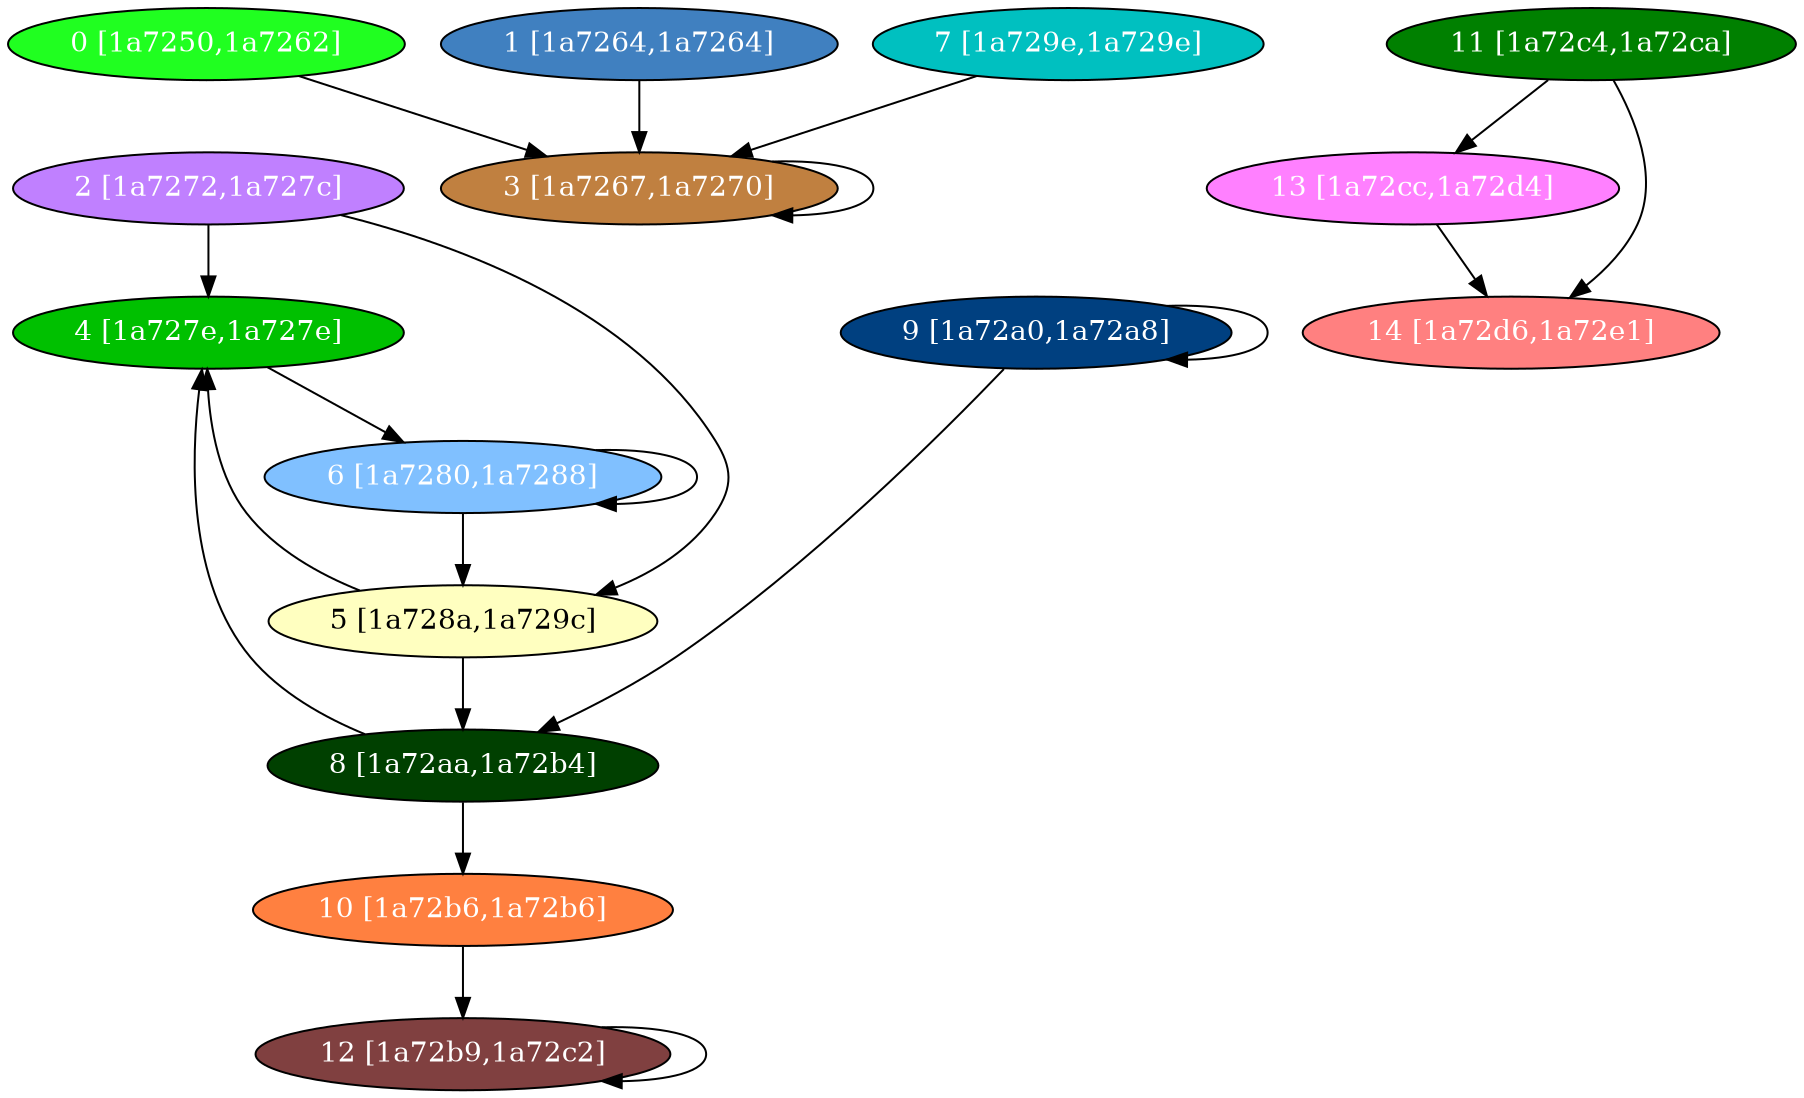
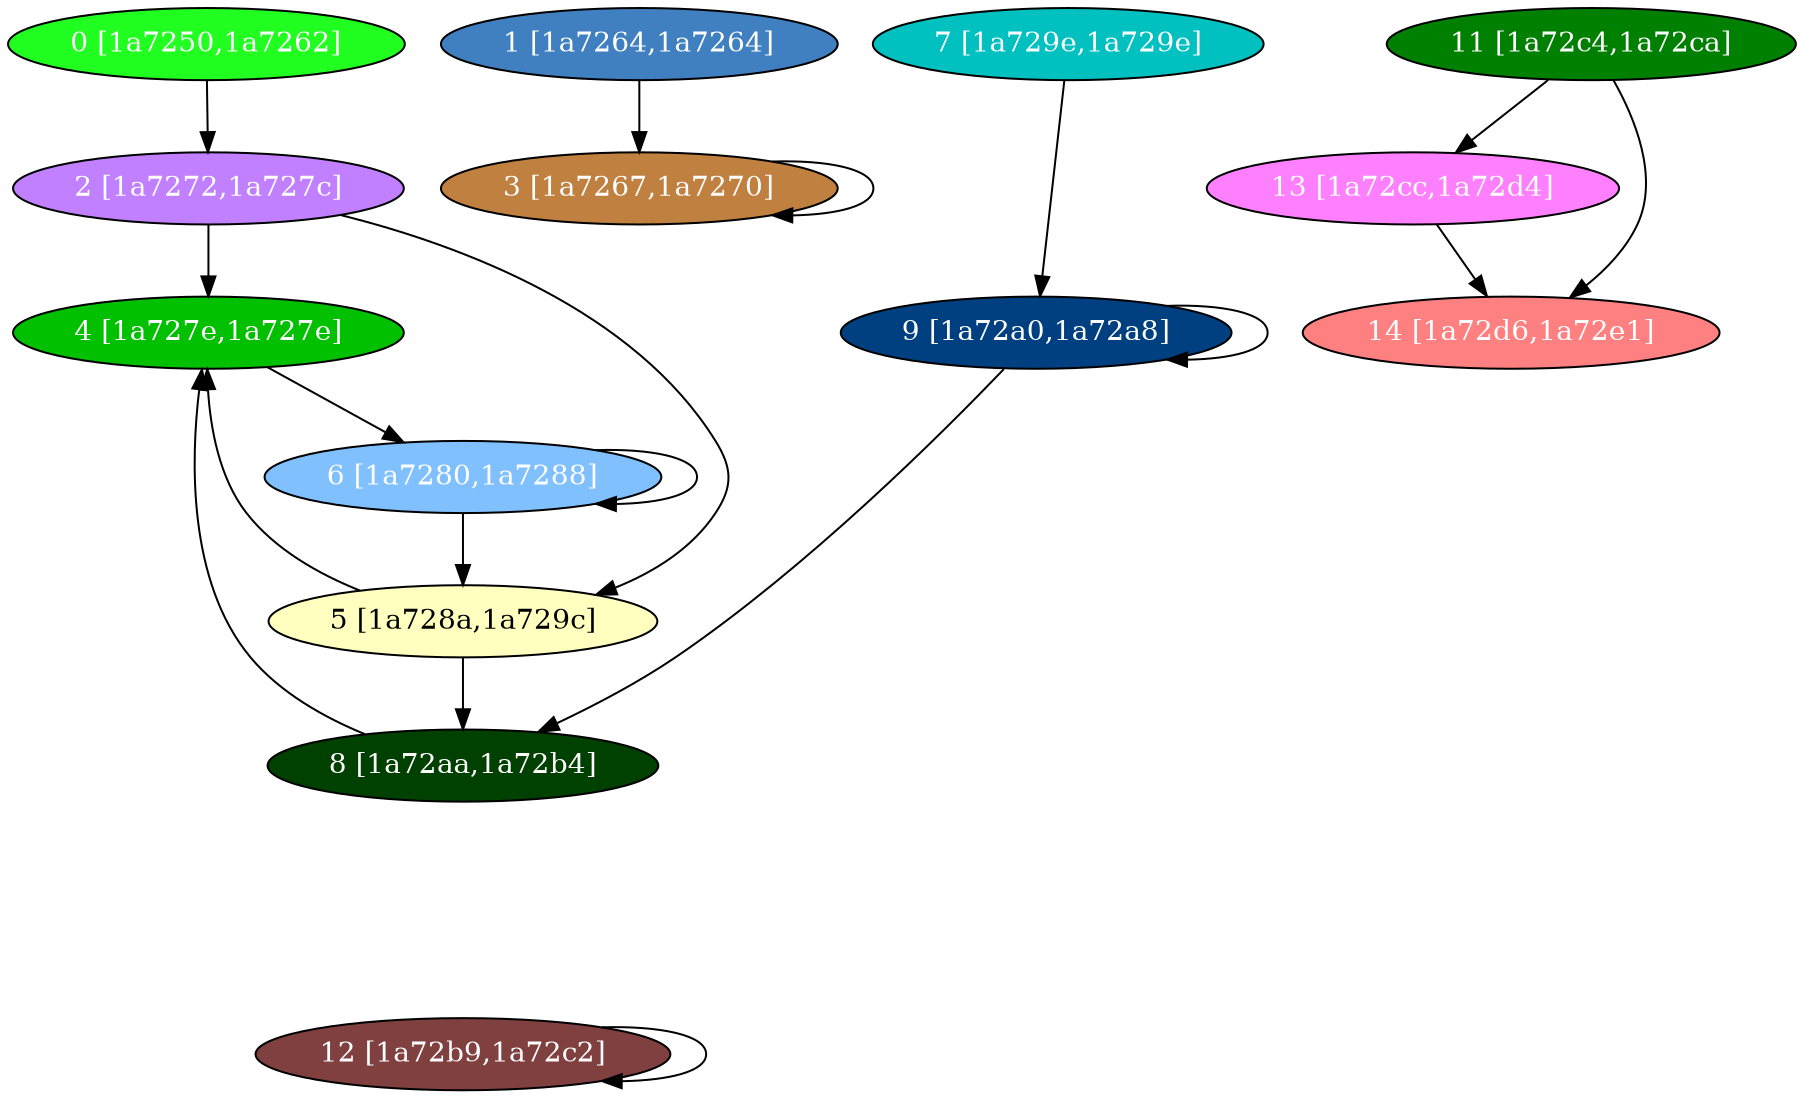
(413, 113) -> (207, 106)
(864, 113) -> (1053, 178)
(463, 910) -> none
